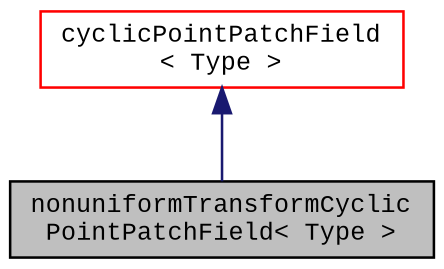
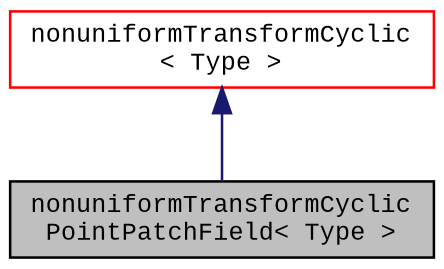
(222, 49) -> (222, 49)
